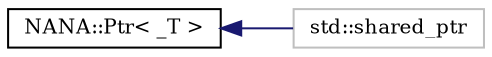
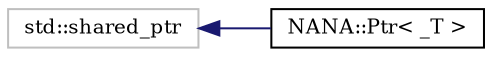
(267, 28) -> (245, 28)
